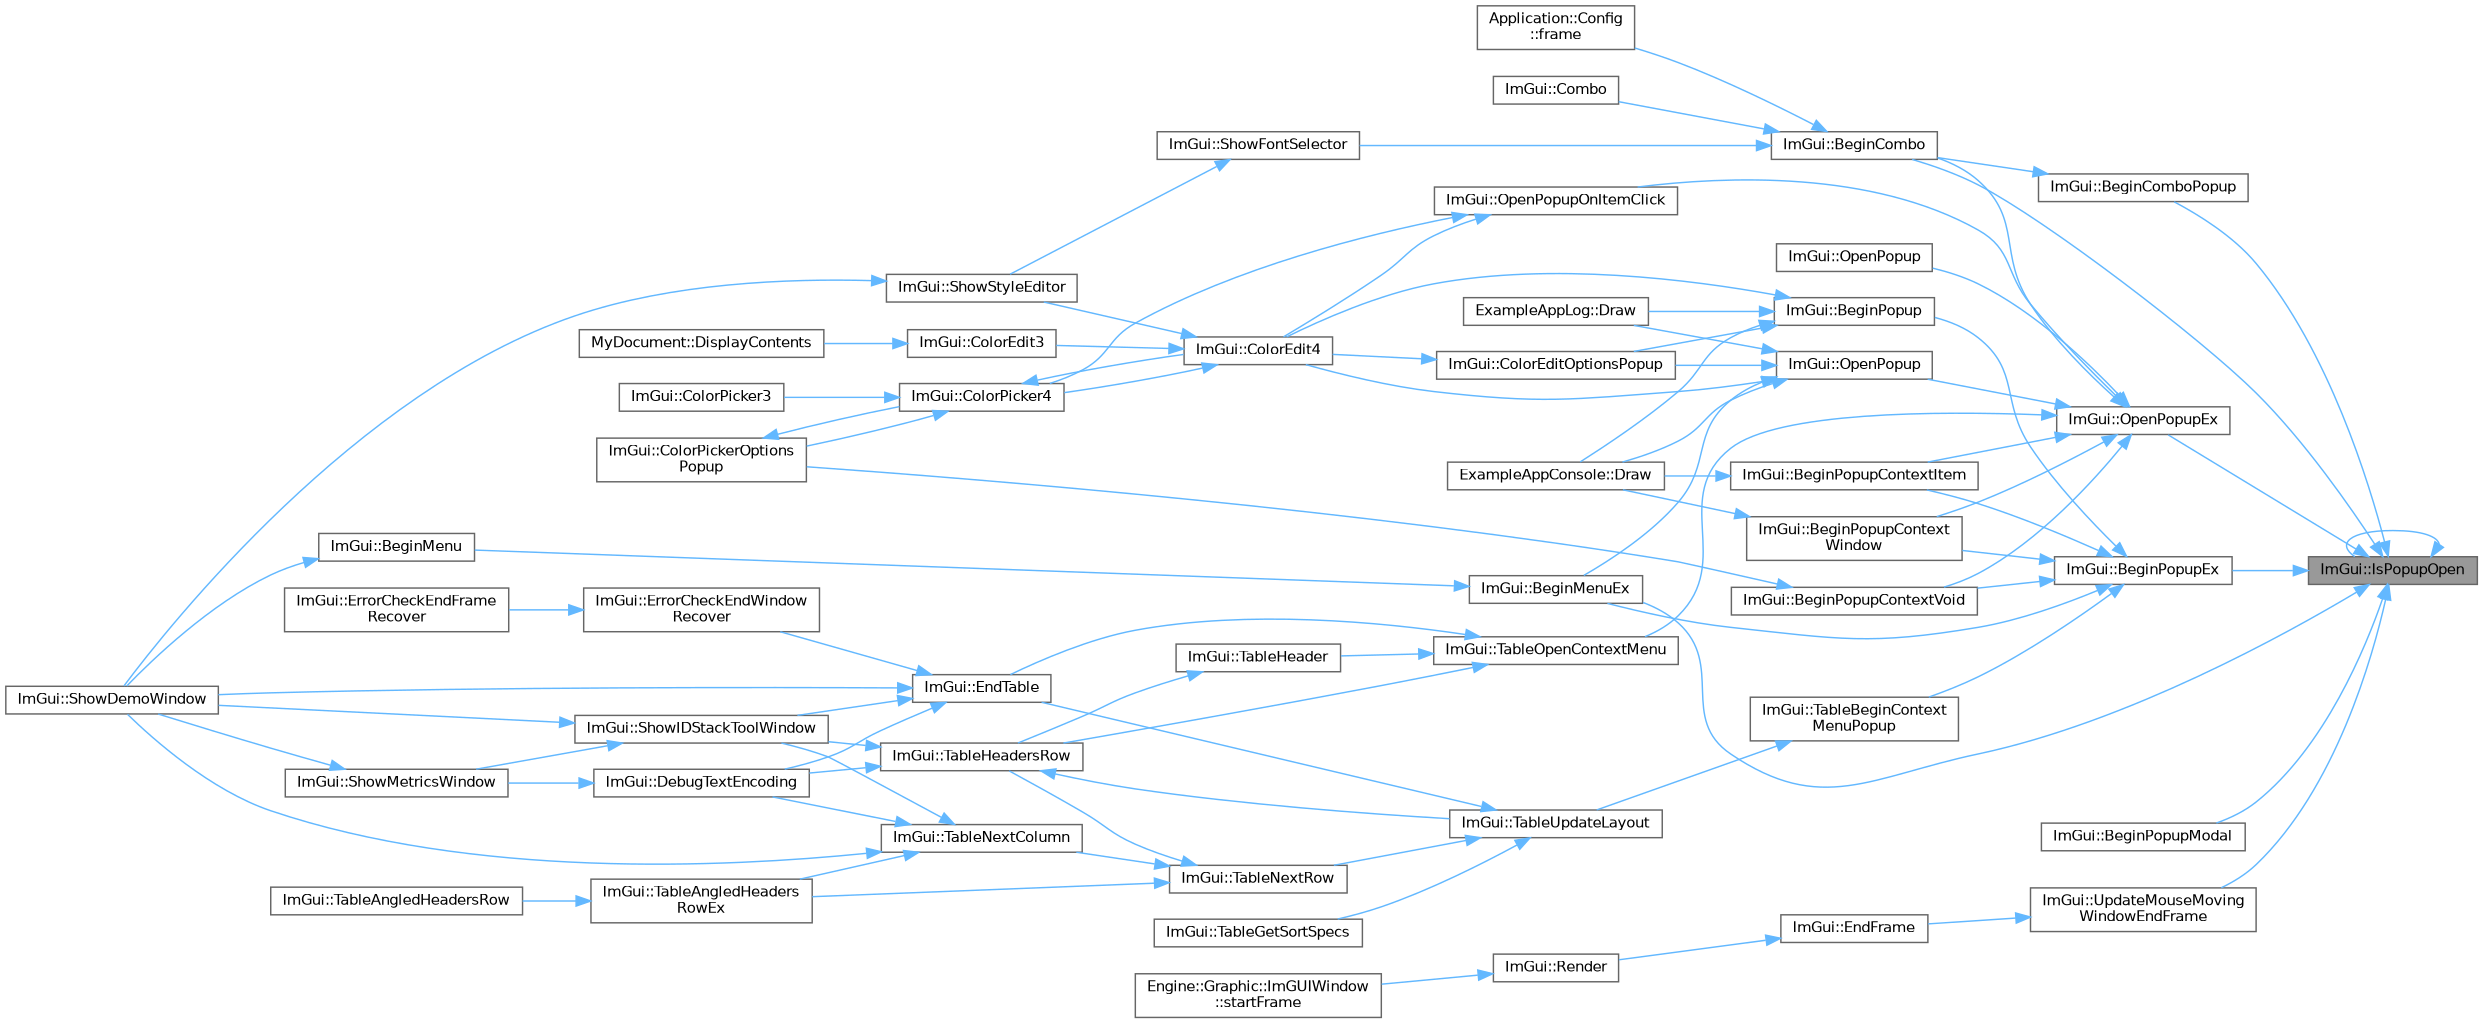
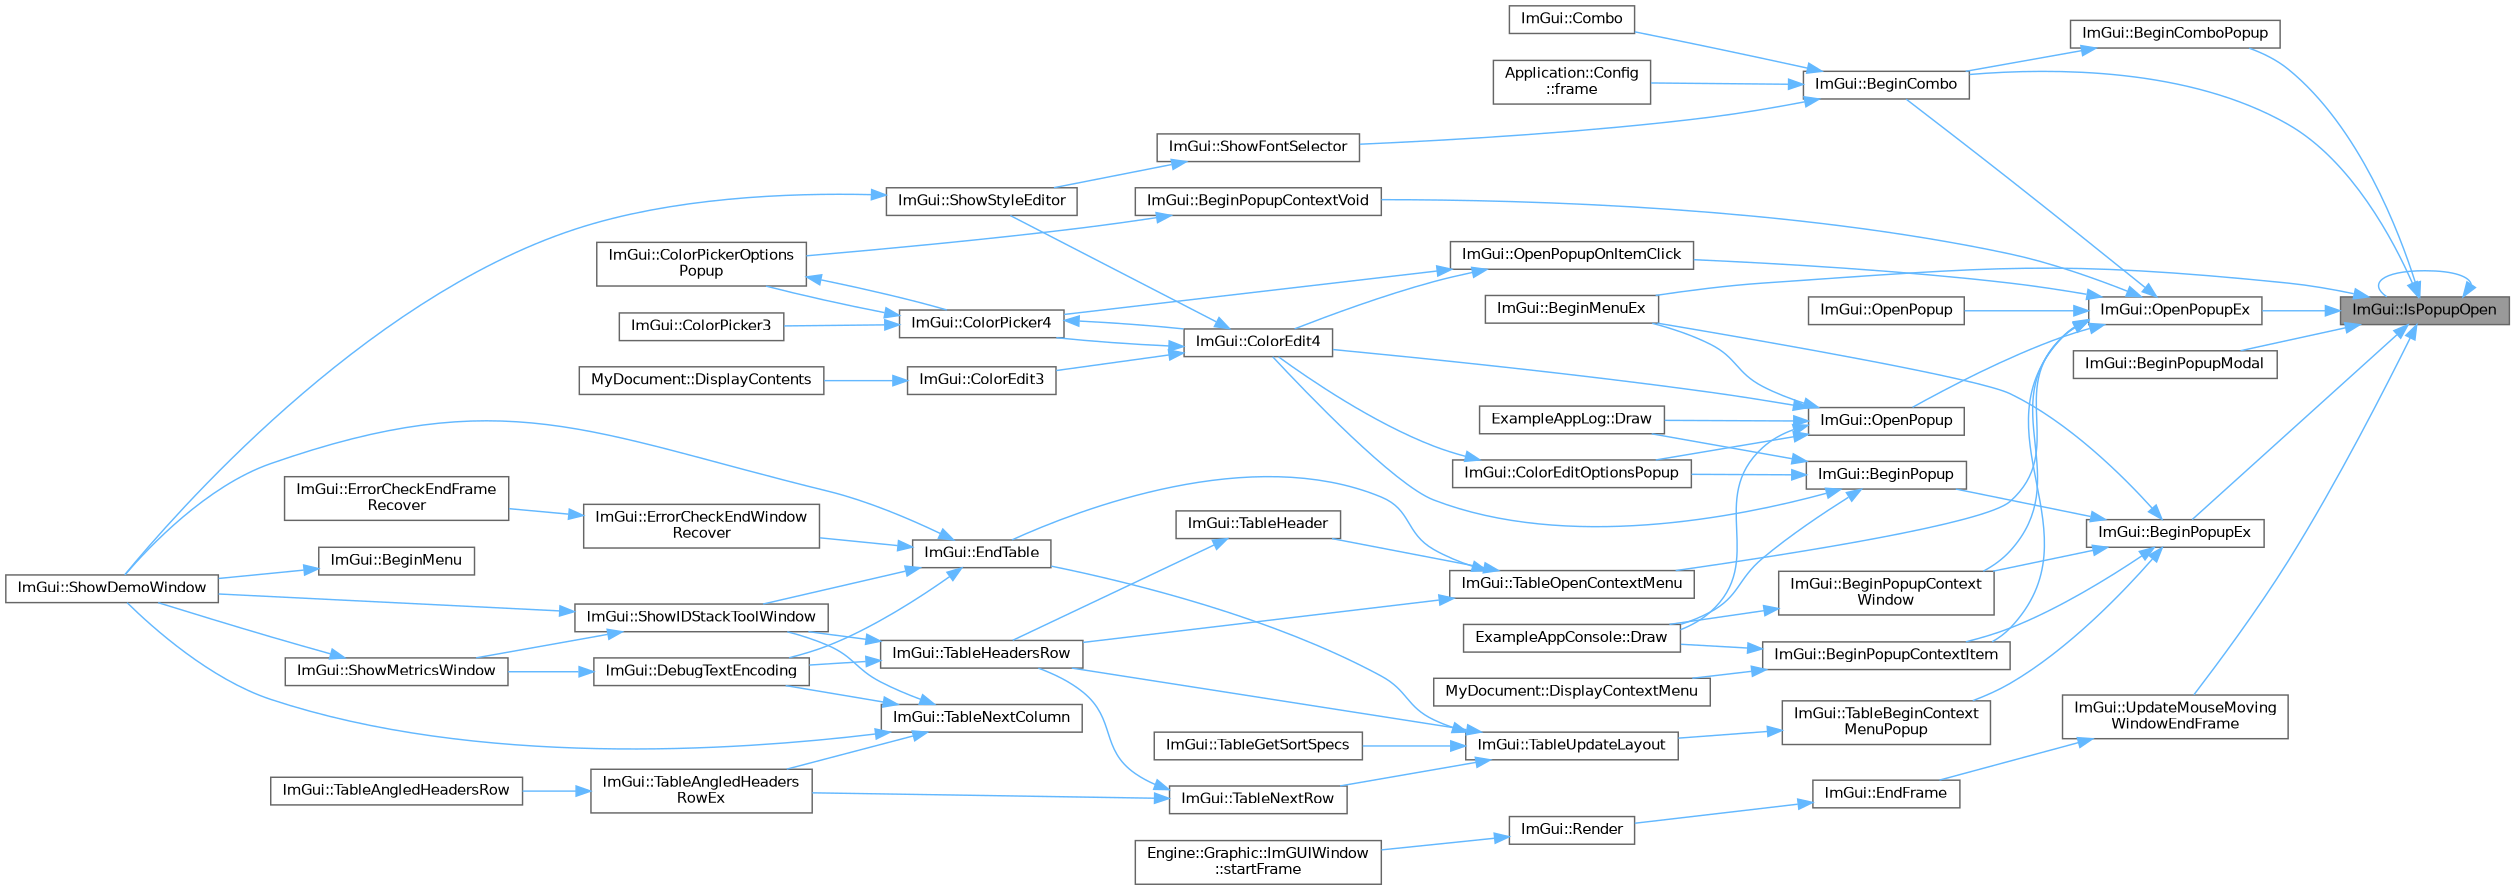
(964, 568) -> none
(2009, 585) -> none
none -> (1572, 692)
(1251, 803) -> (1269, 699)
(1115, 858) -> none
